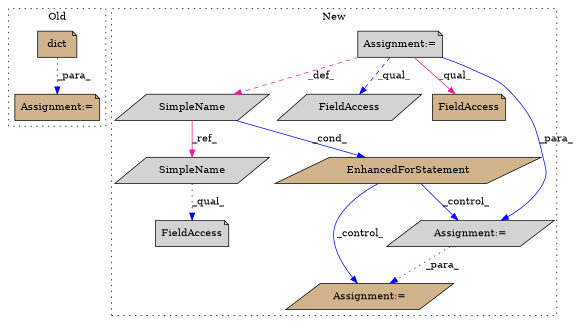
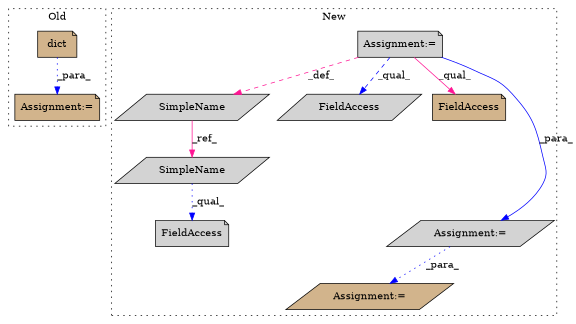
(408, 170) -> none
